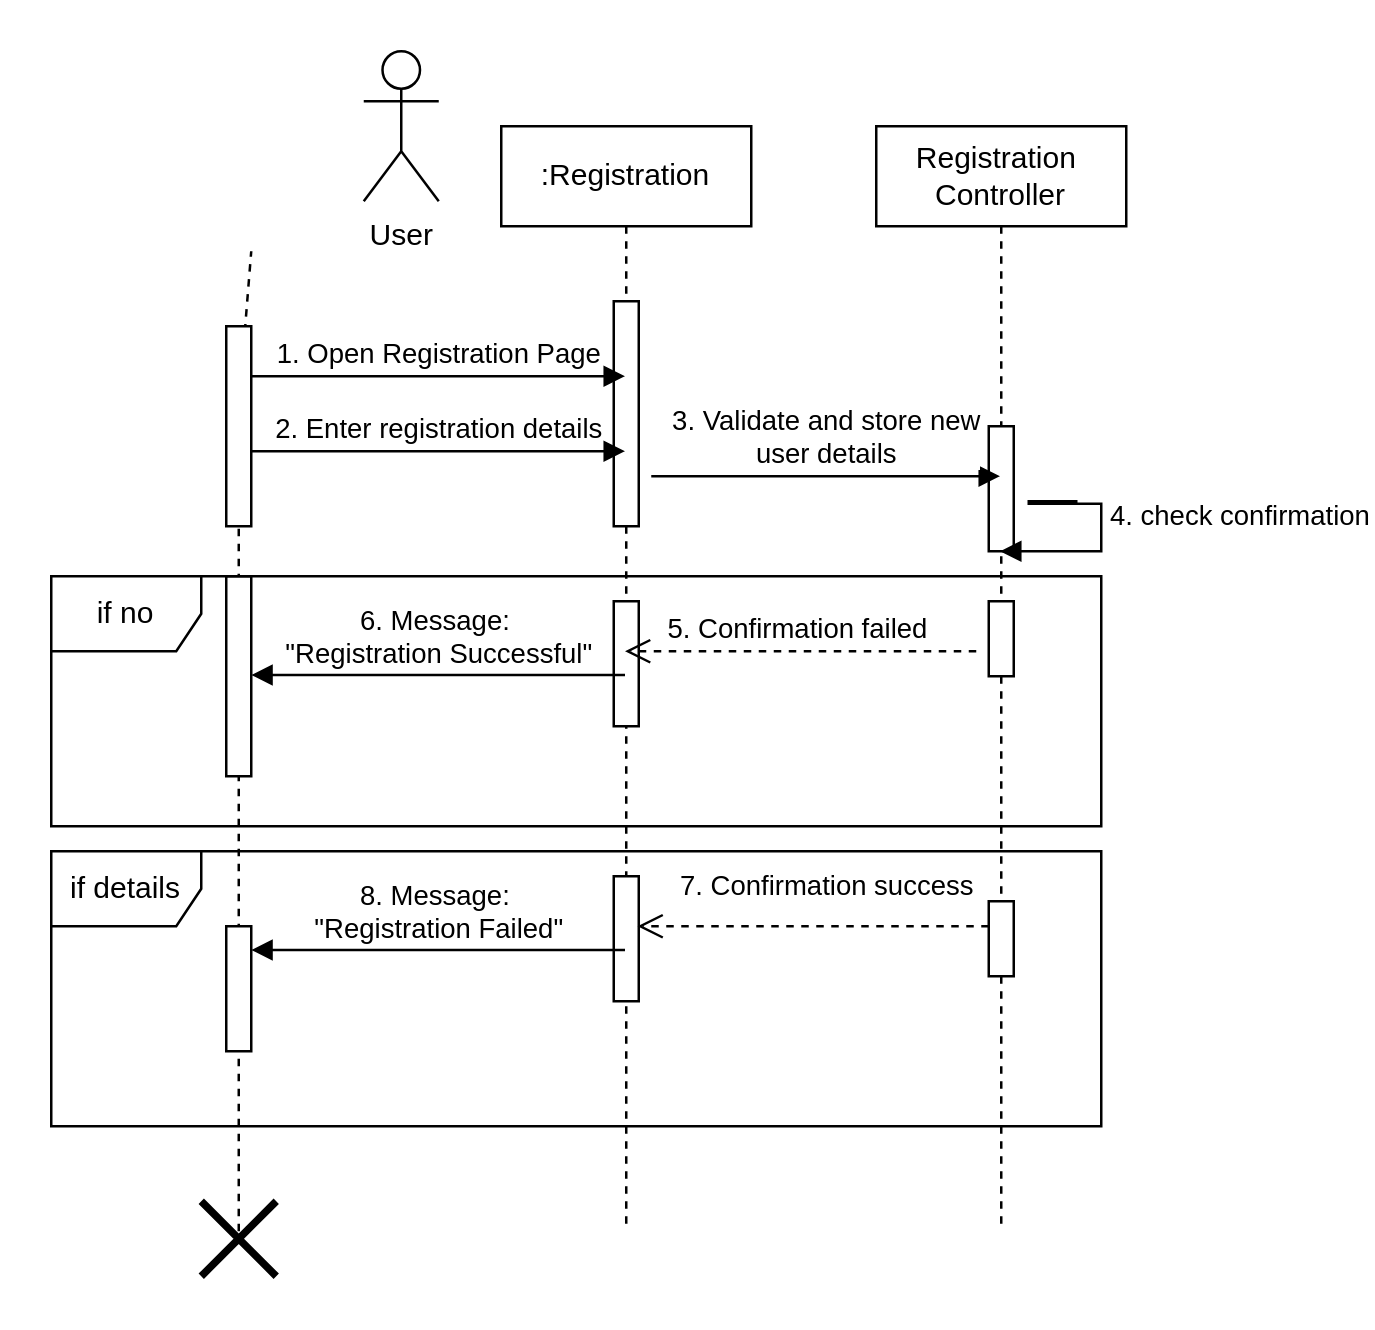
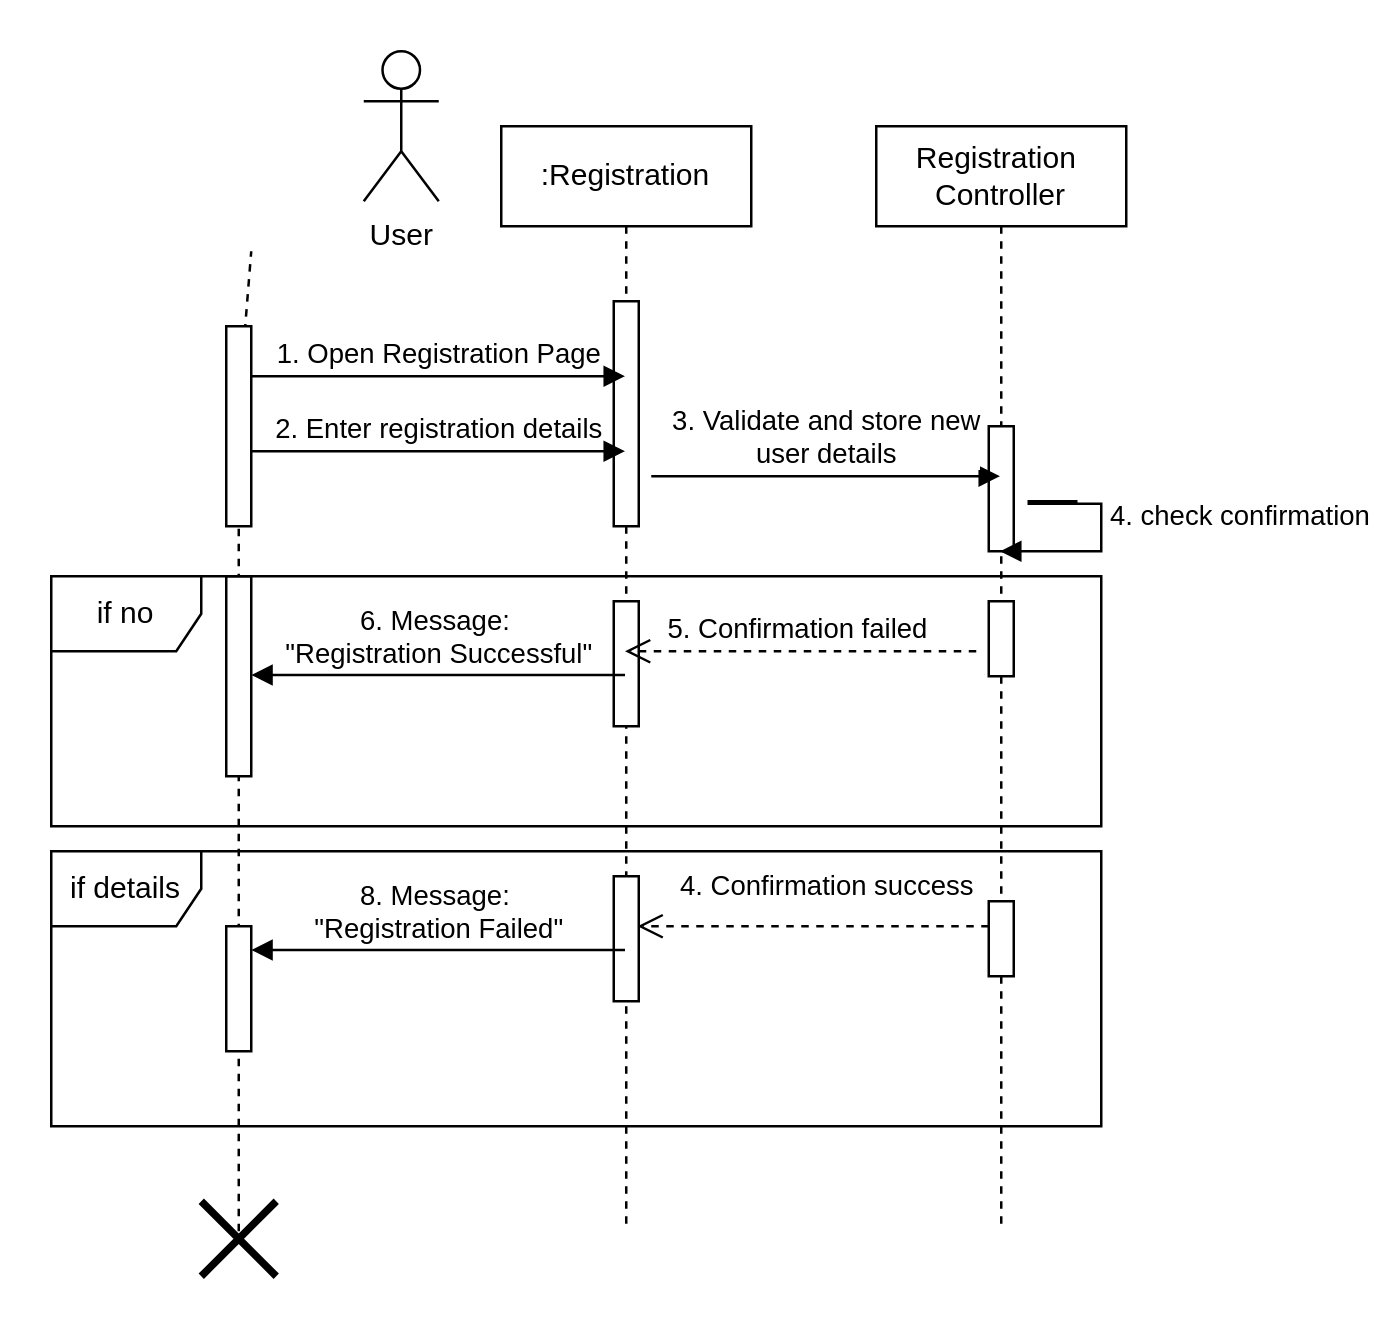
(766, 923) -> (766, 923)
